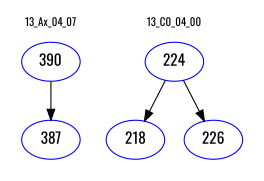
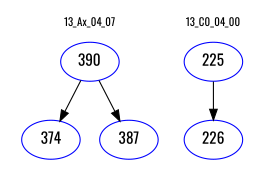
(174, 62) -> (213, 62)
none -> (51, 140)
(135, 140) -> none
